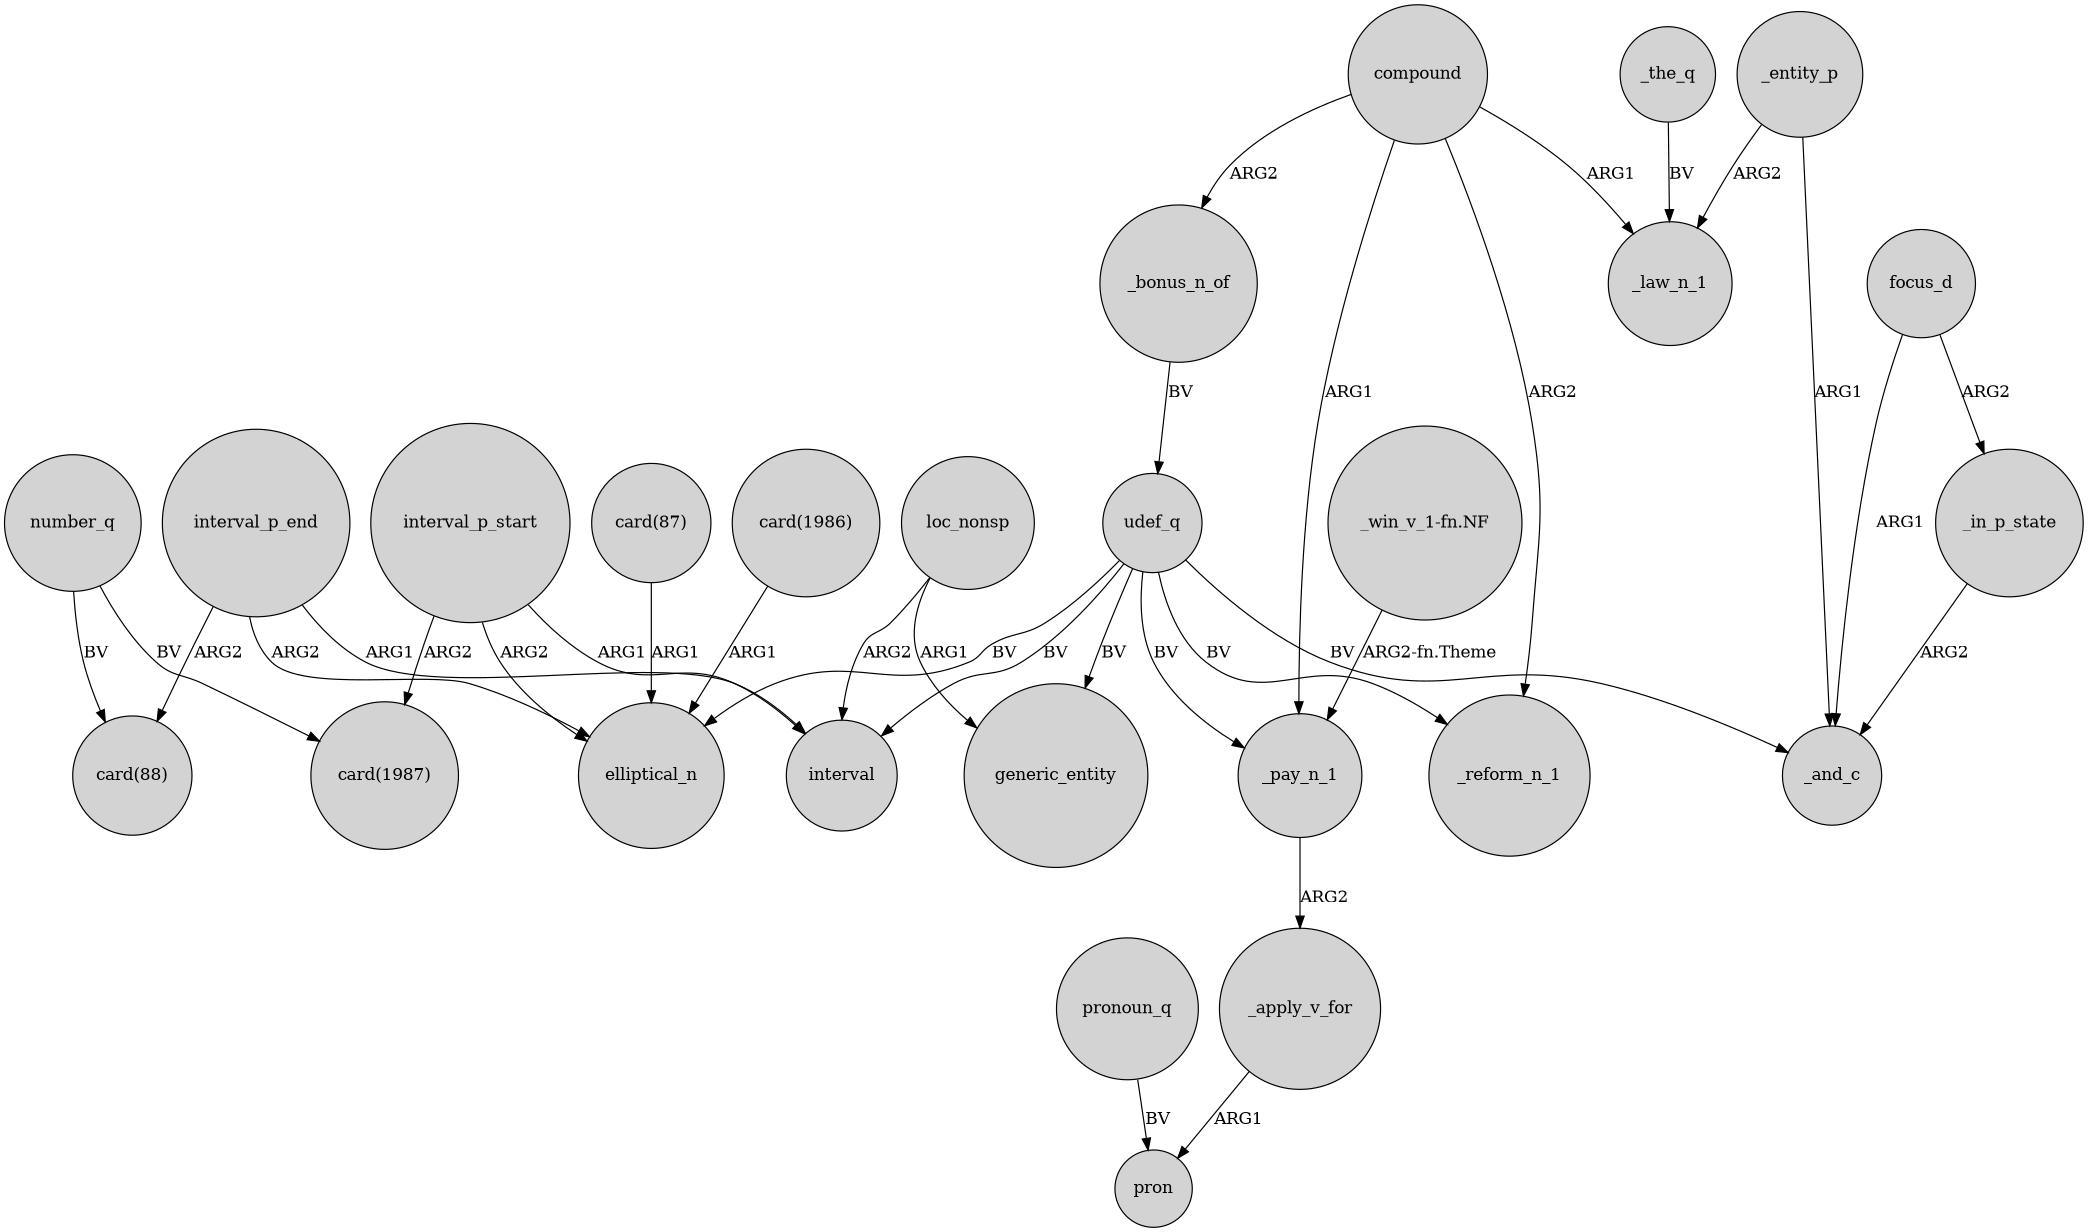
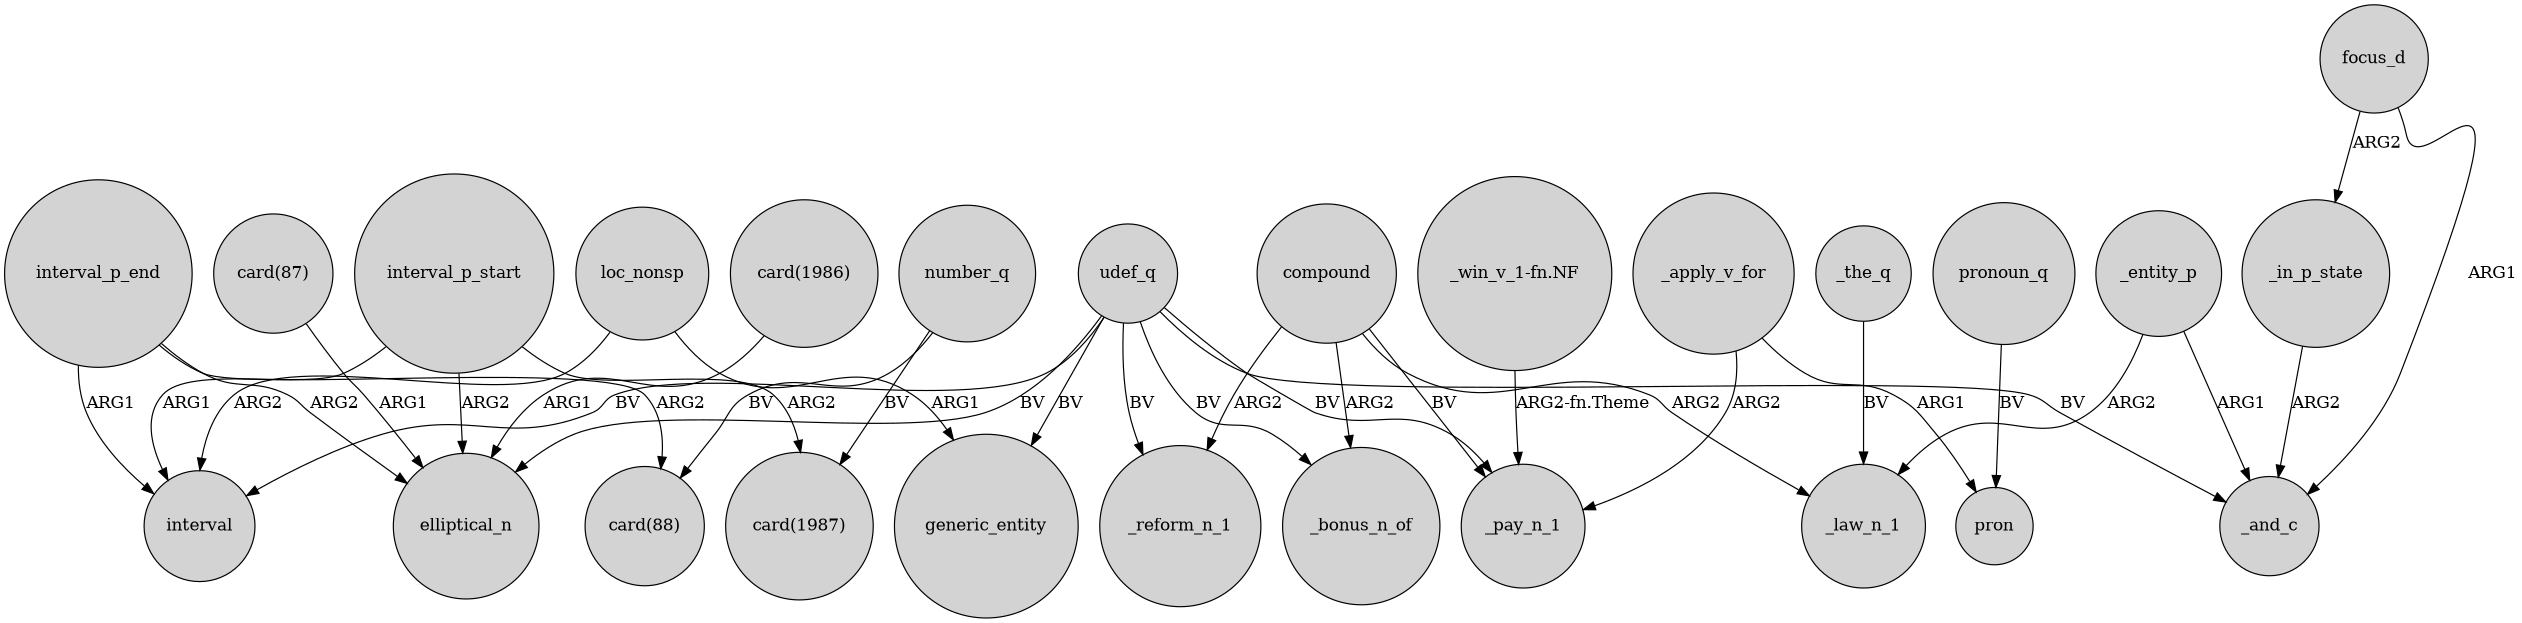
(1611, 174) -> (1696, 404)
(1349, 393) -> (1444, 404)
(1165, 412) -> (1200, 415)
(1300, 877) -> (1693, 451)
